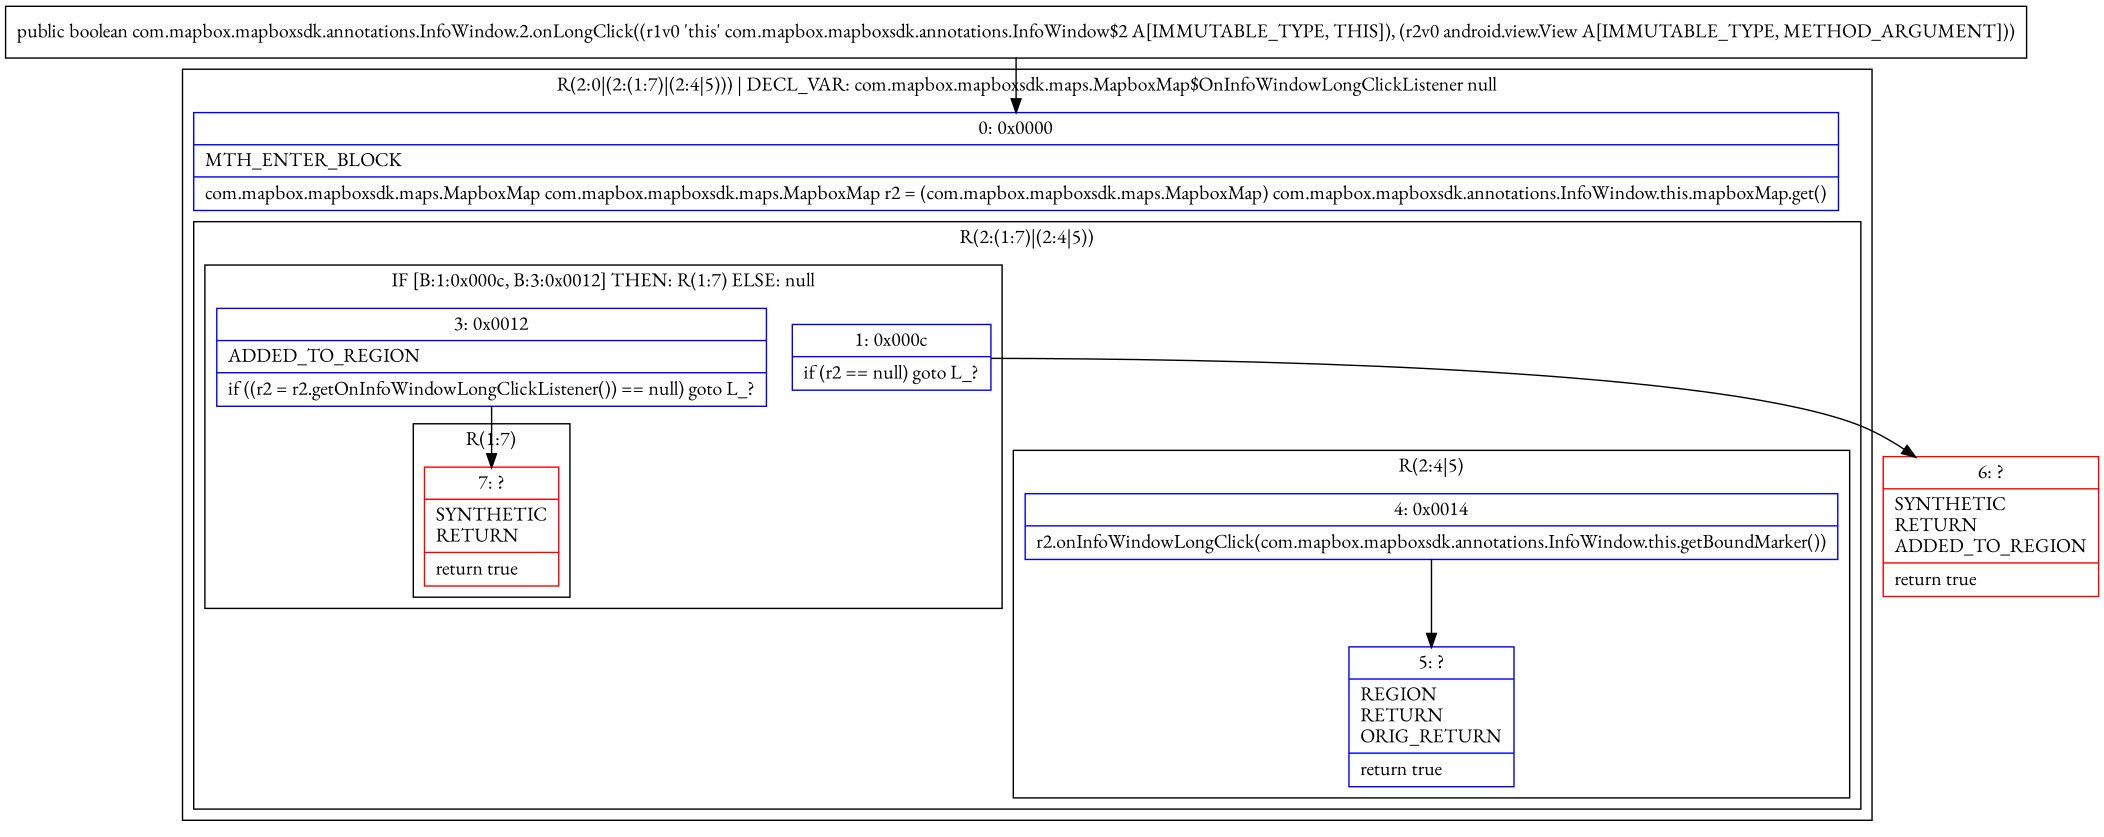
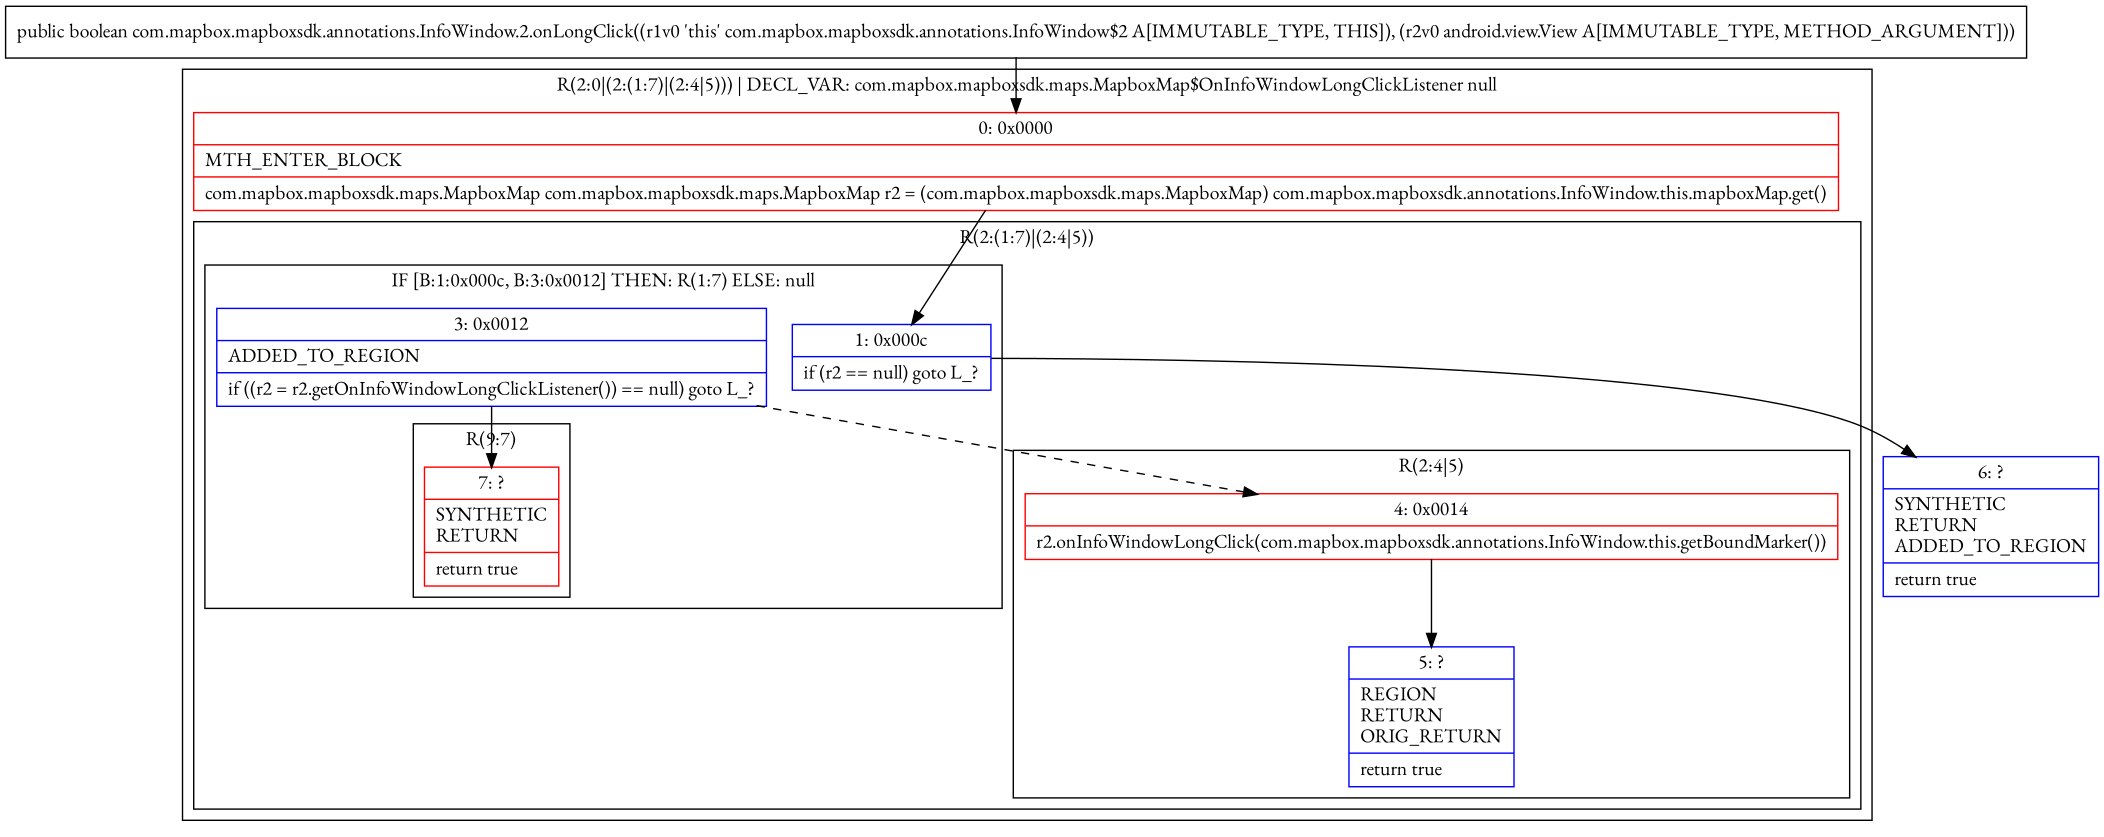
(1016, 162) -> (1016, 162)
none -> (956, 256)
(492, 440) -> (492, 440)
none -> (988, 447)
(1431, 527) -> (1431, 527)
(1991, 527) -> (1991, 527)
